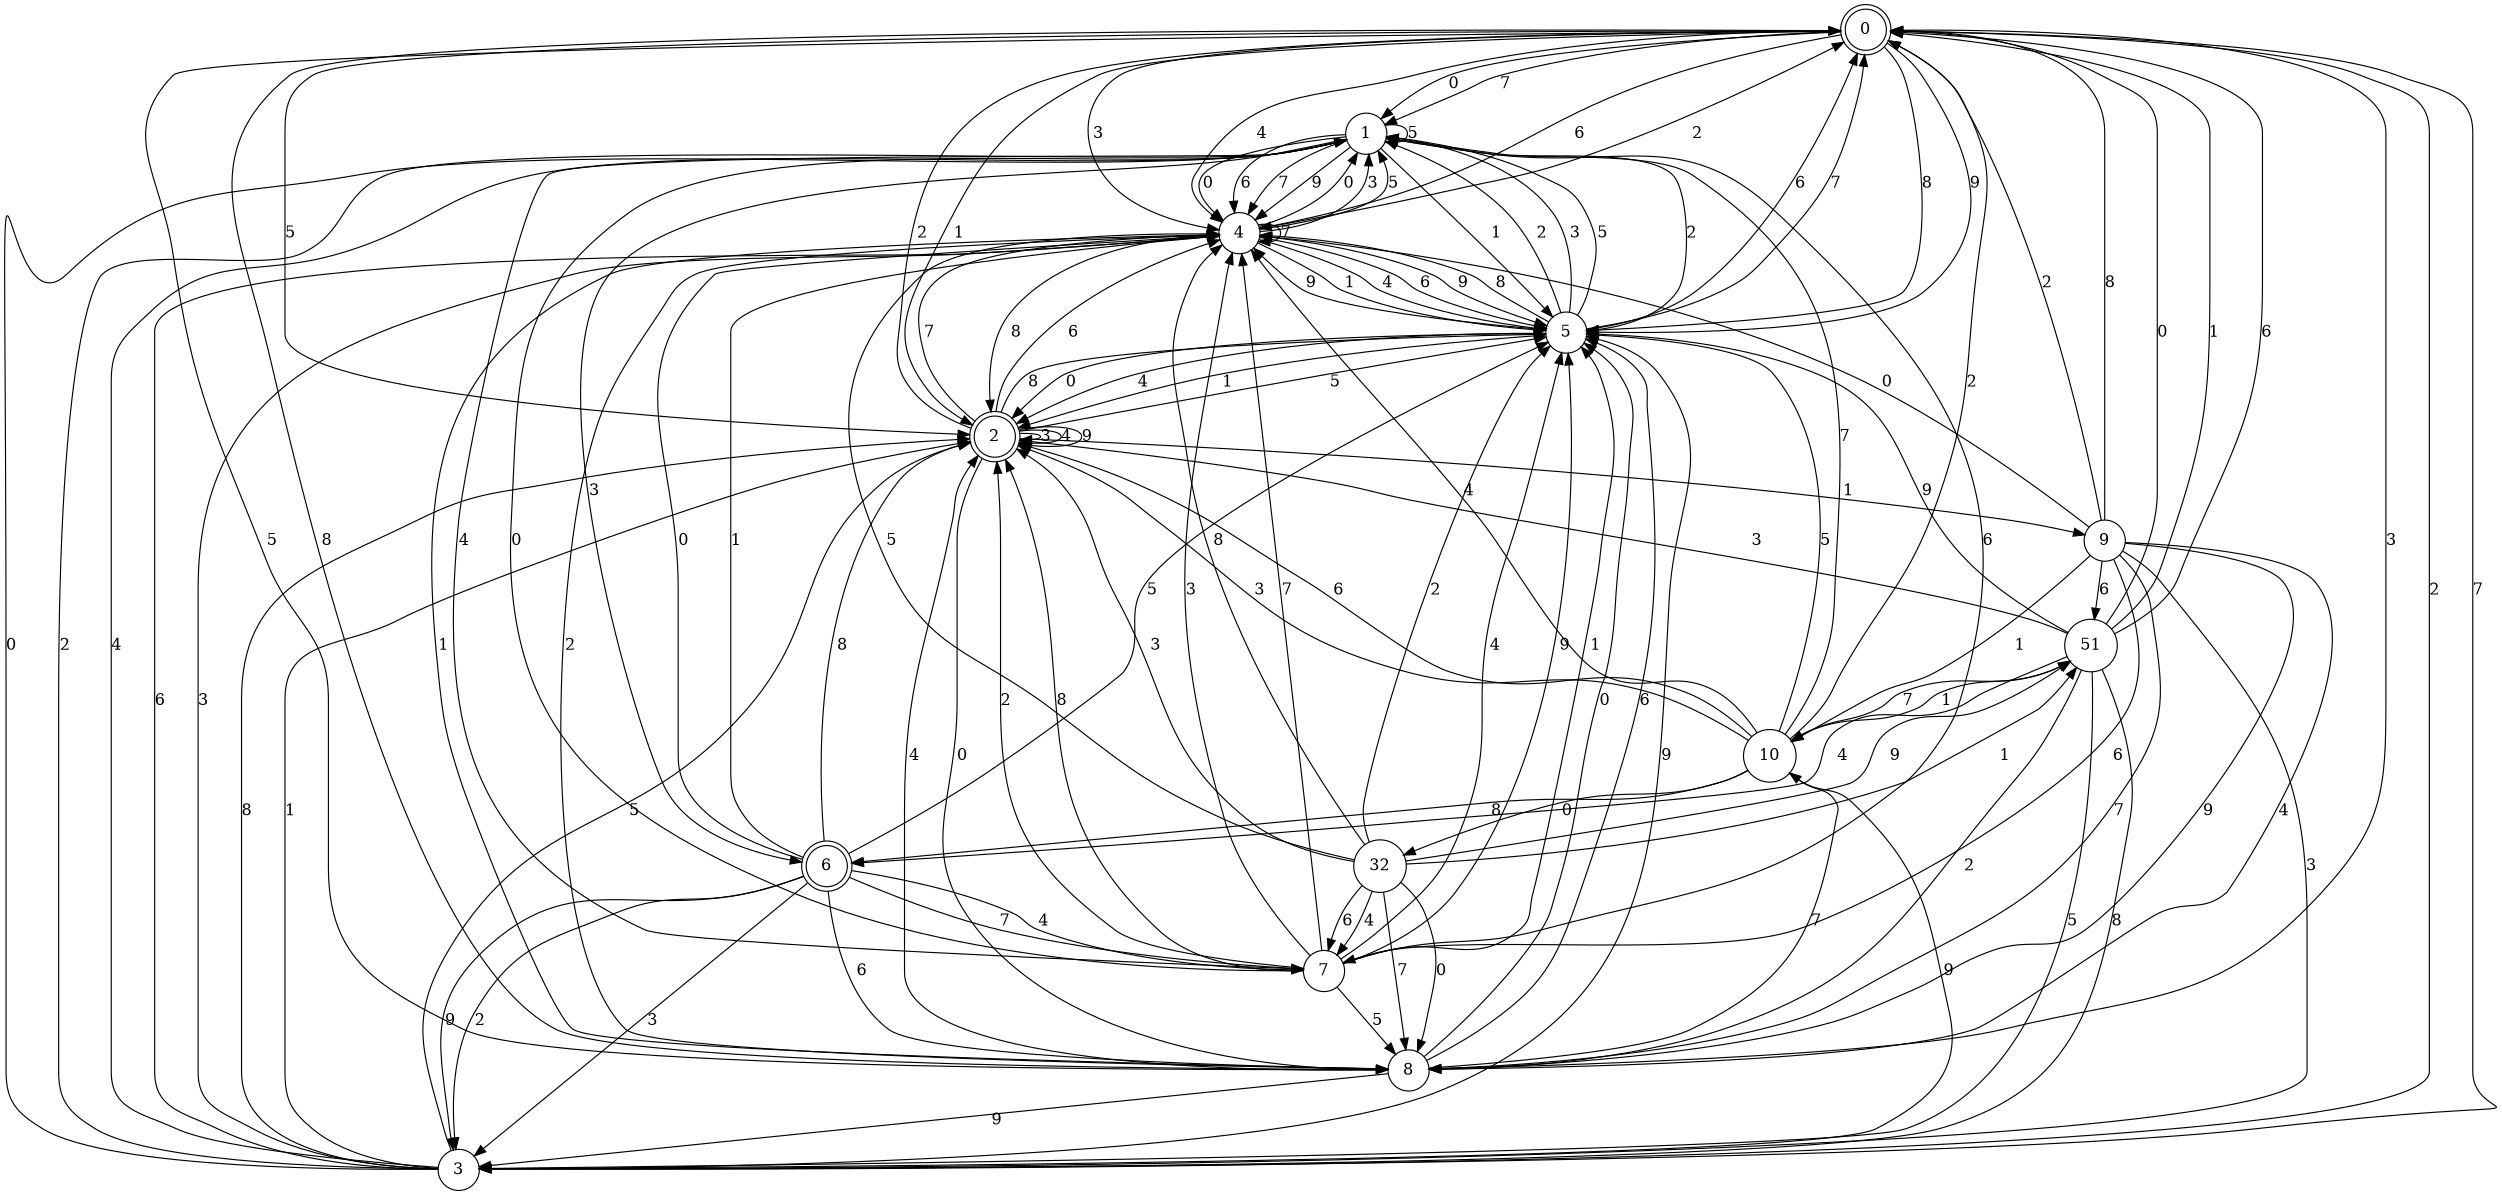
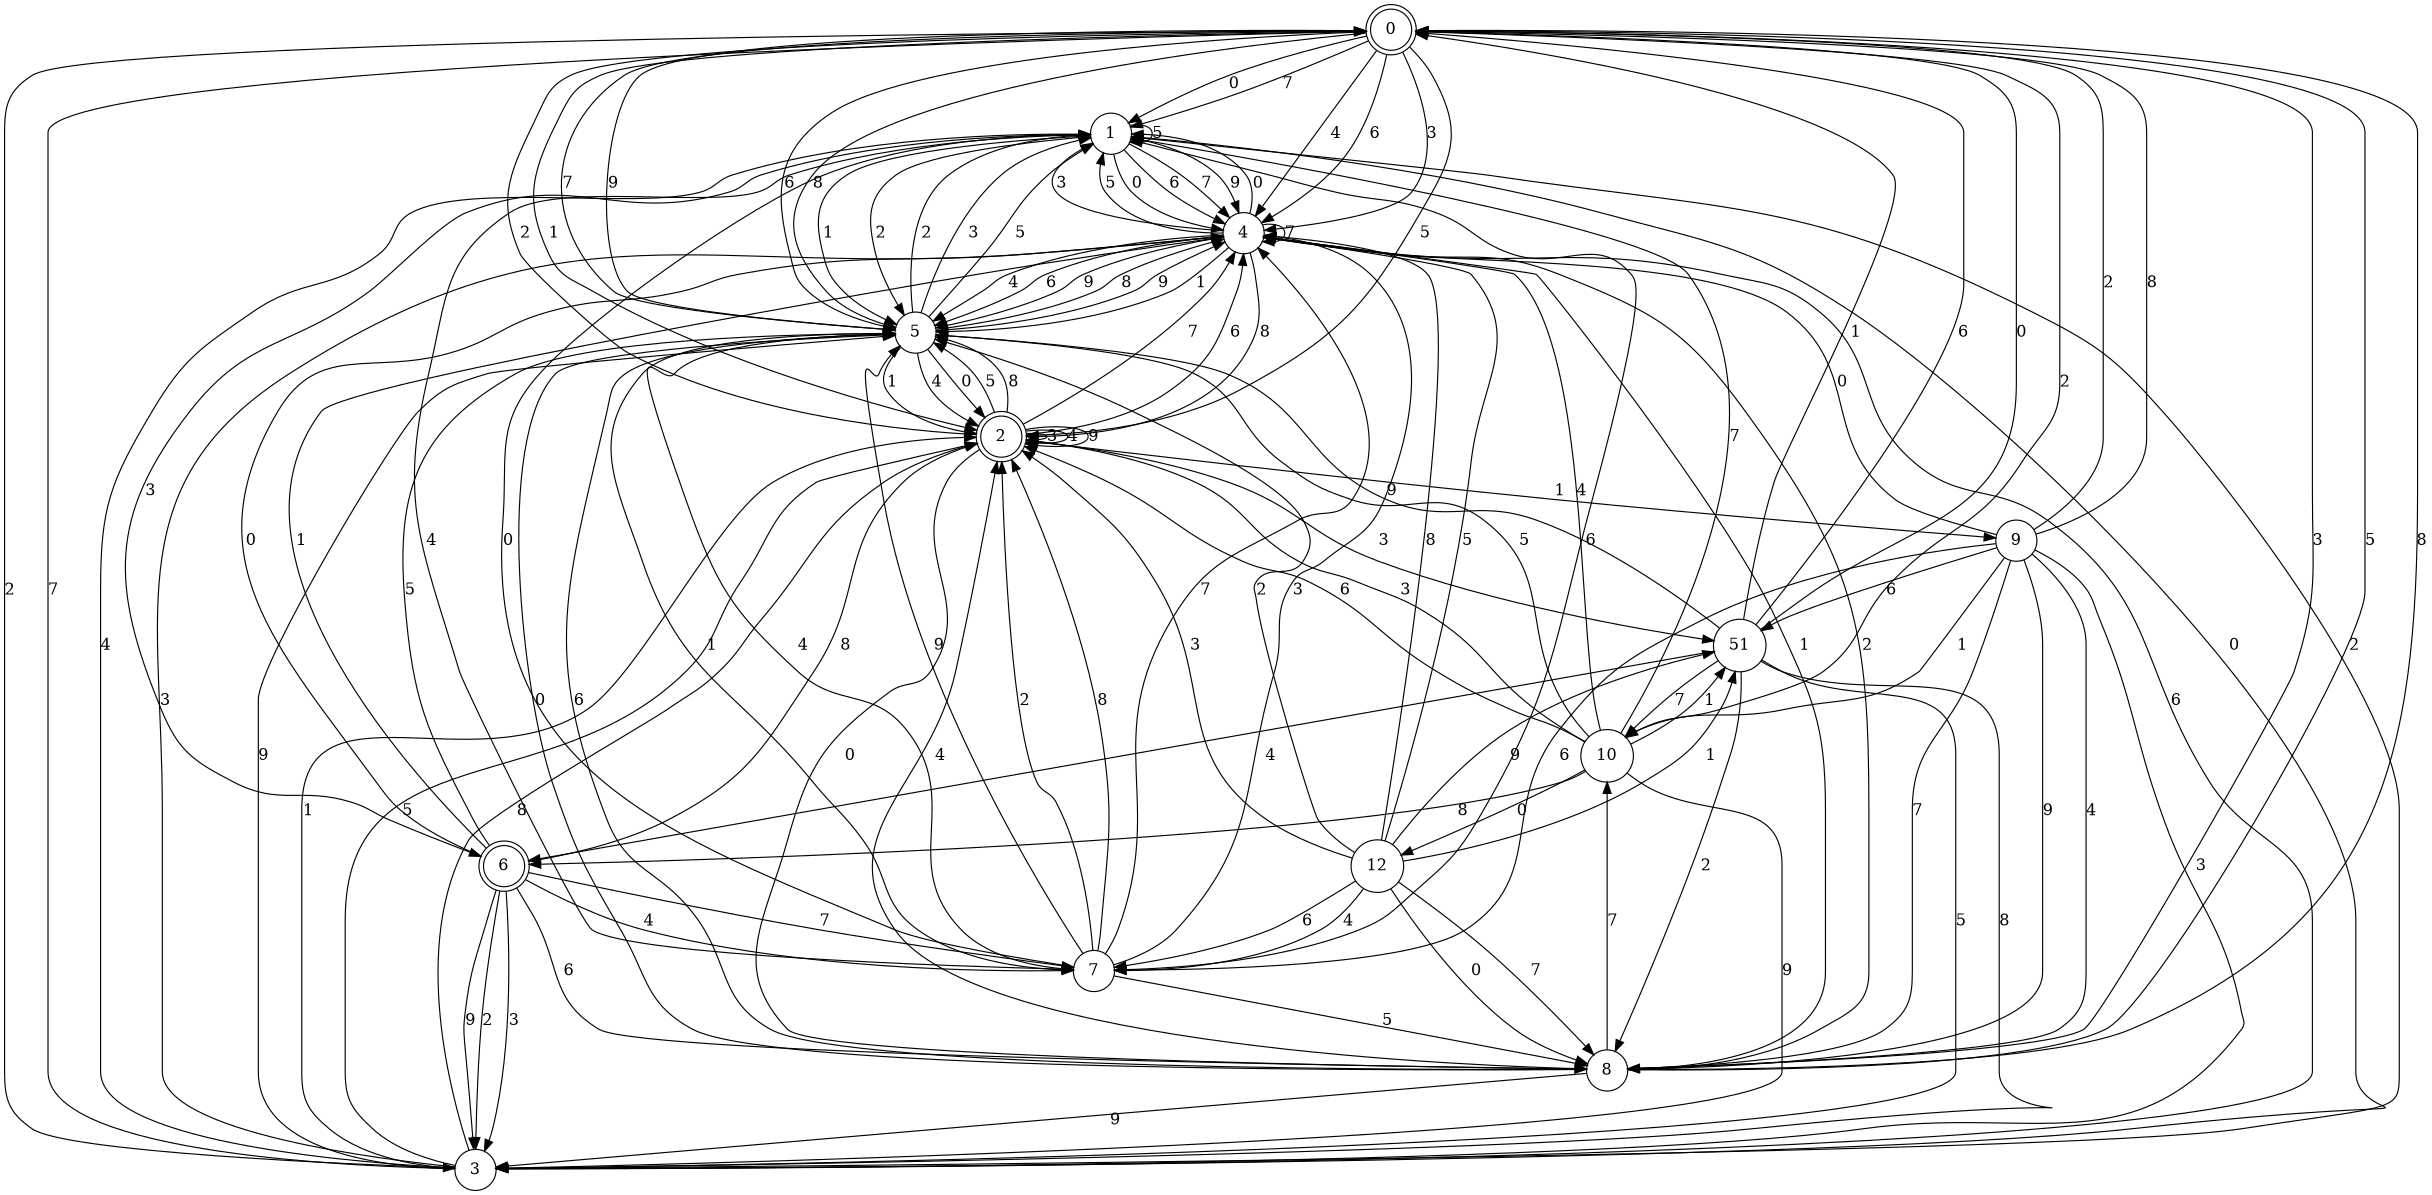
(1556, 166) -> none
(1552, 526) -> (1359, 553)
(1380, 866) -> (1377, 866)
